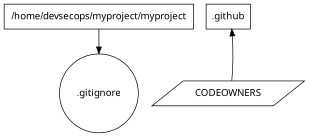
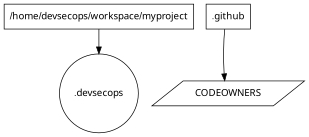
(99, 17) -> (99, 17)
(233, 58) -> (224, 51)
(99, 93) -> (99, 93)
